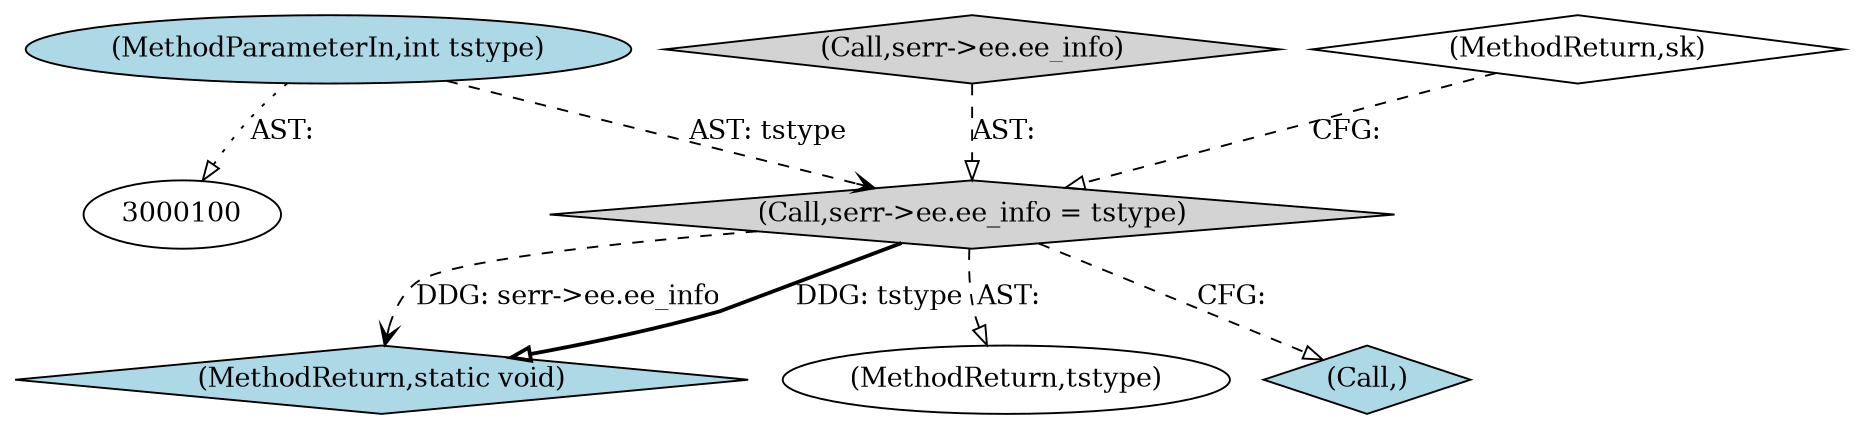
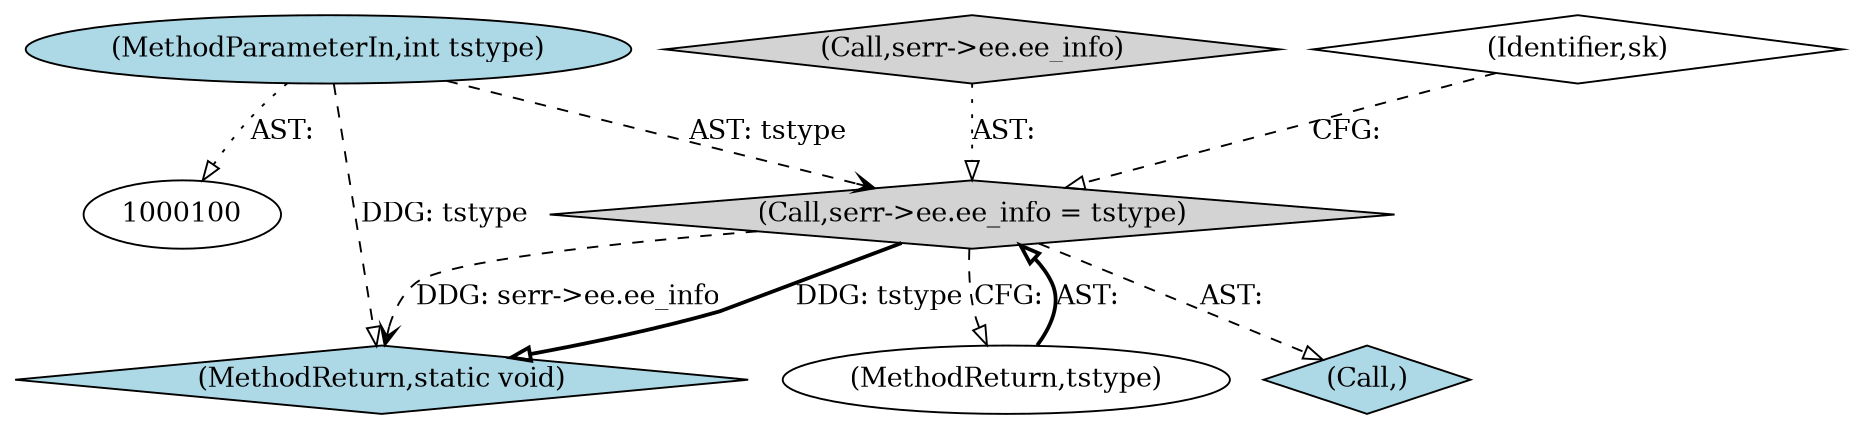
(1578, 49) -> (1578, 49)
(972, 122) -> (972, 122)
none -> (354, 205)
(182, 215) -> (182, 215)
(1013, 297) -> (1013, 297)
(1236, 297) -> (1236, 297)
none -> (1055, 301)
